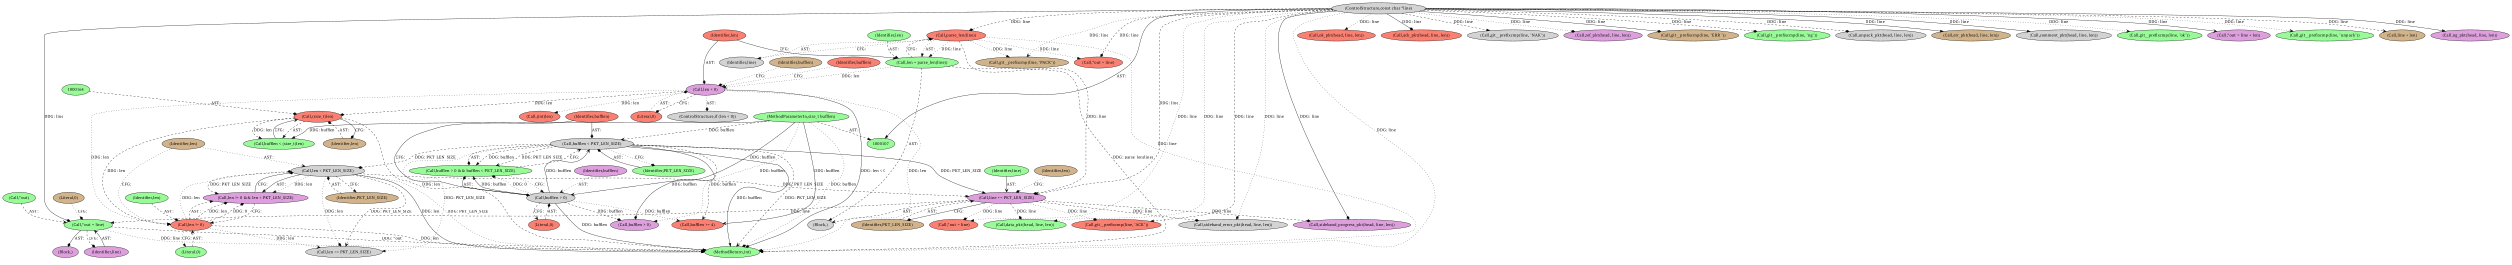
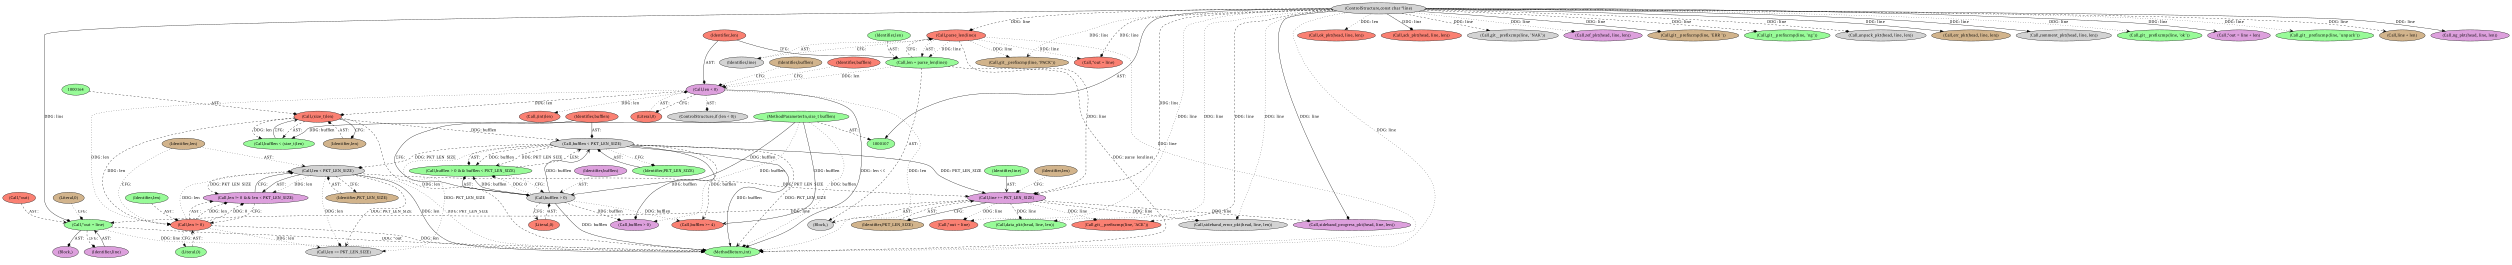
(1370, 22) -> (1370, 22)
(697, 130) -> (448, 130)
(575, 157) -> (575, 157)
(19, 198) -> (19, 198)
